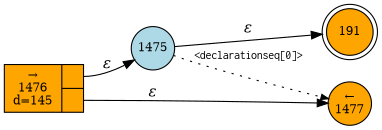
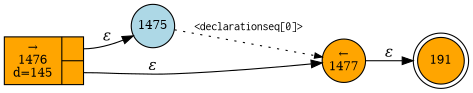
(243, 41) -> (384, 61)
